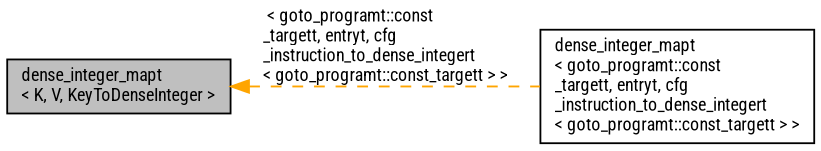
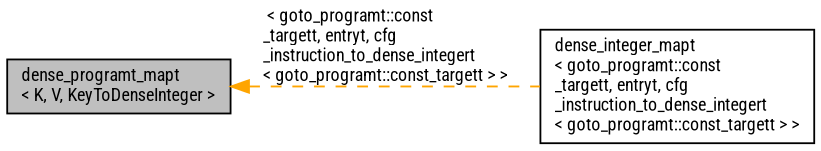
(119, 86) -> (119, 86)
